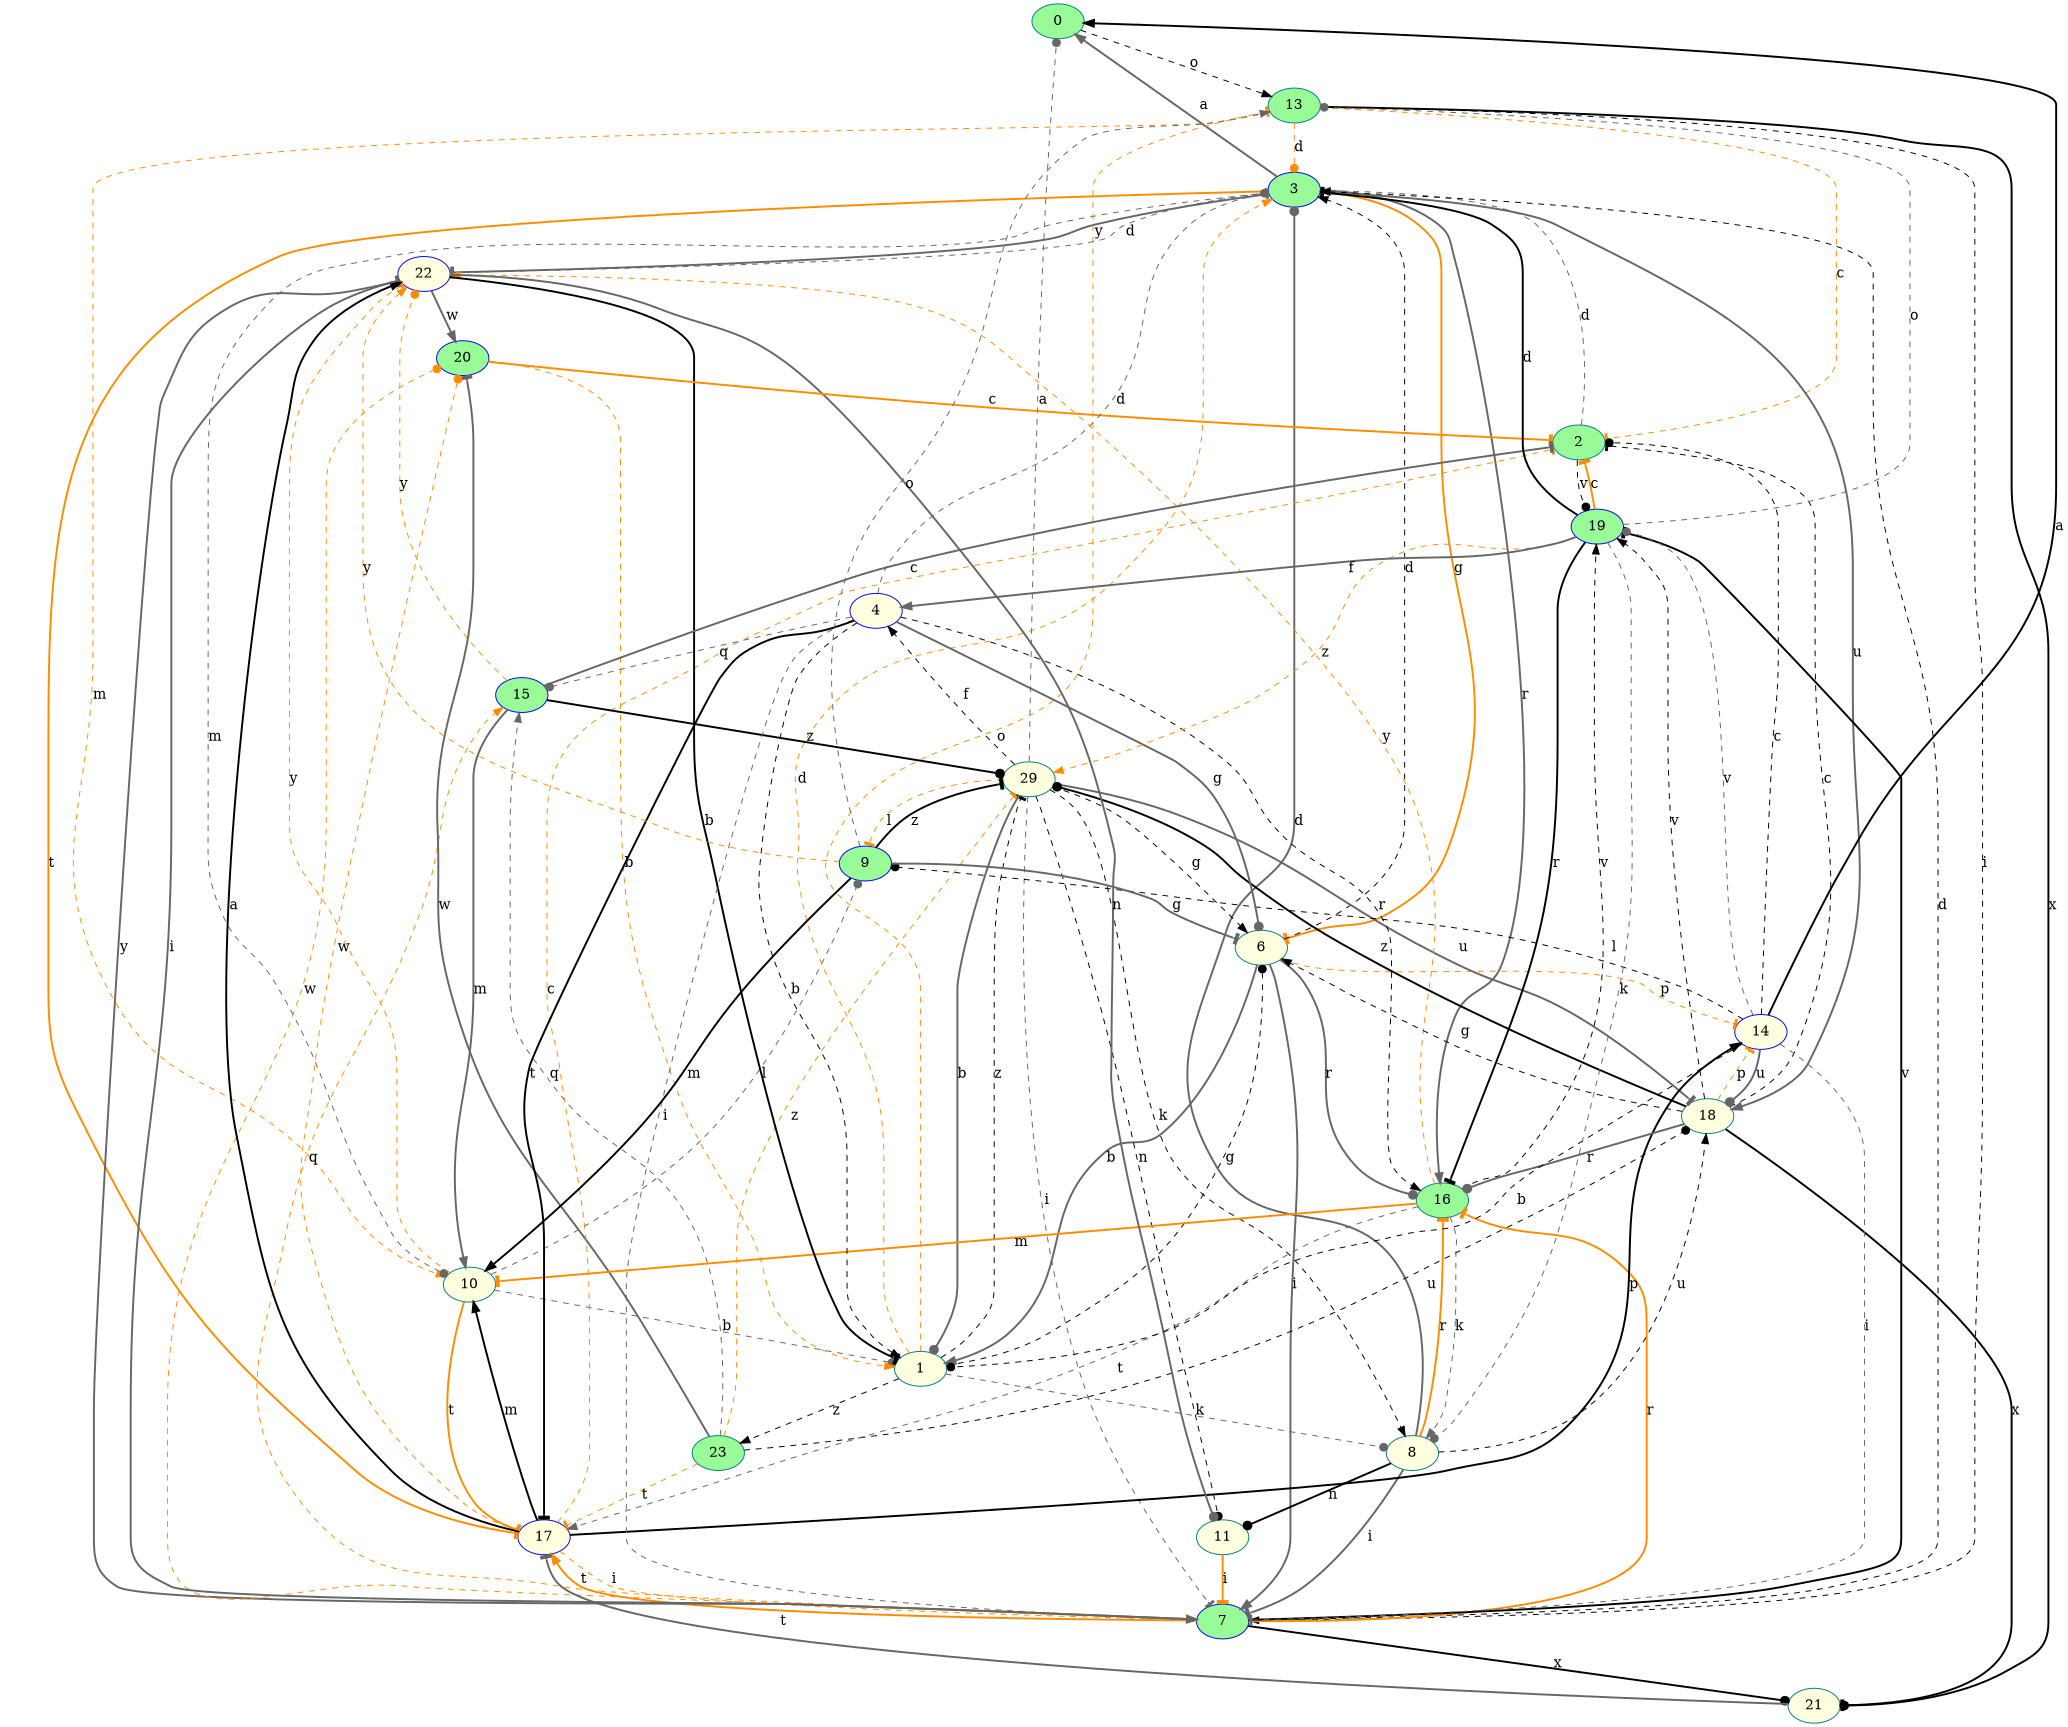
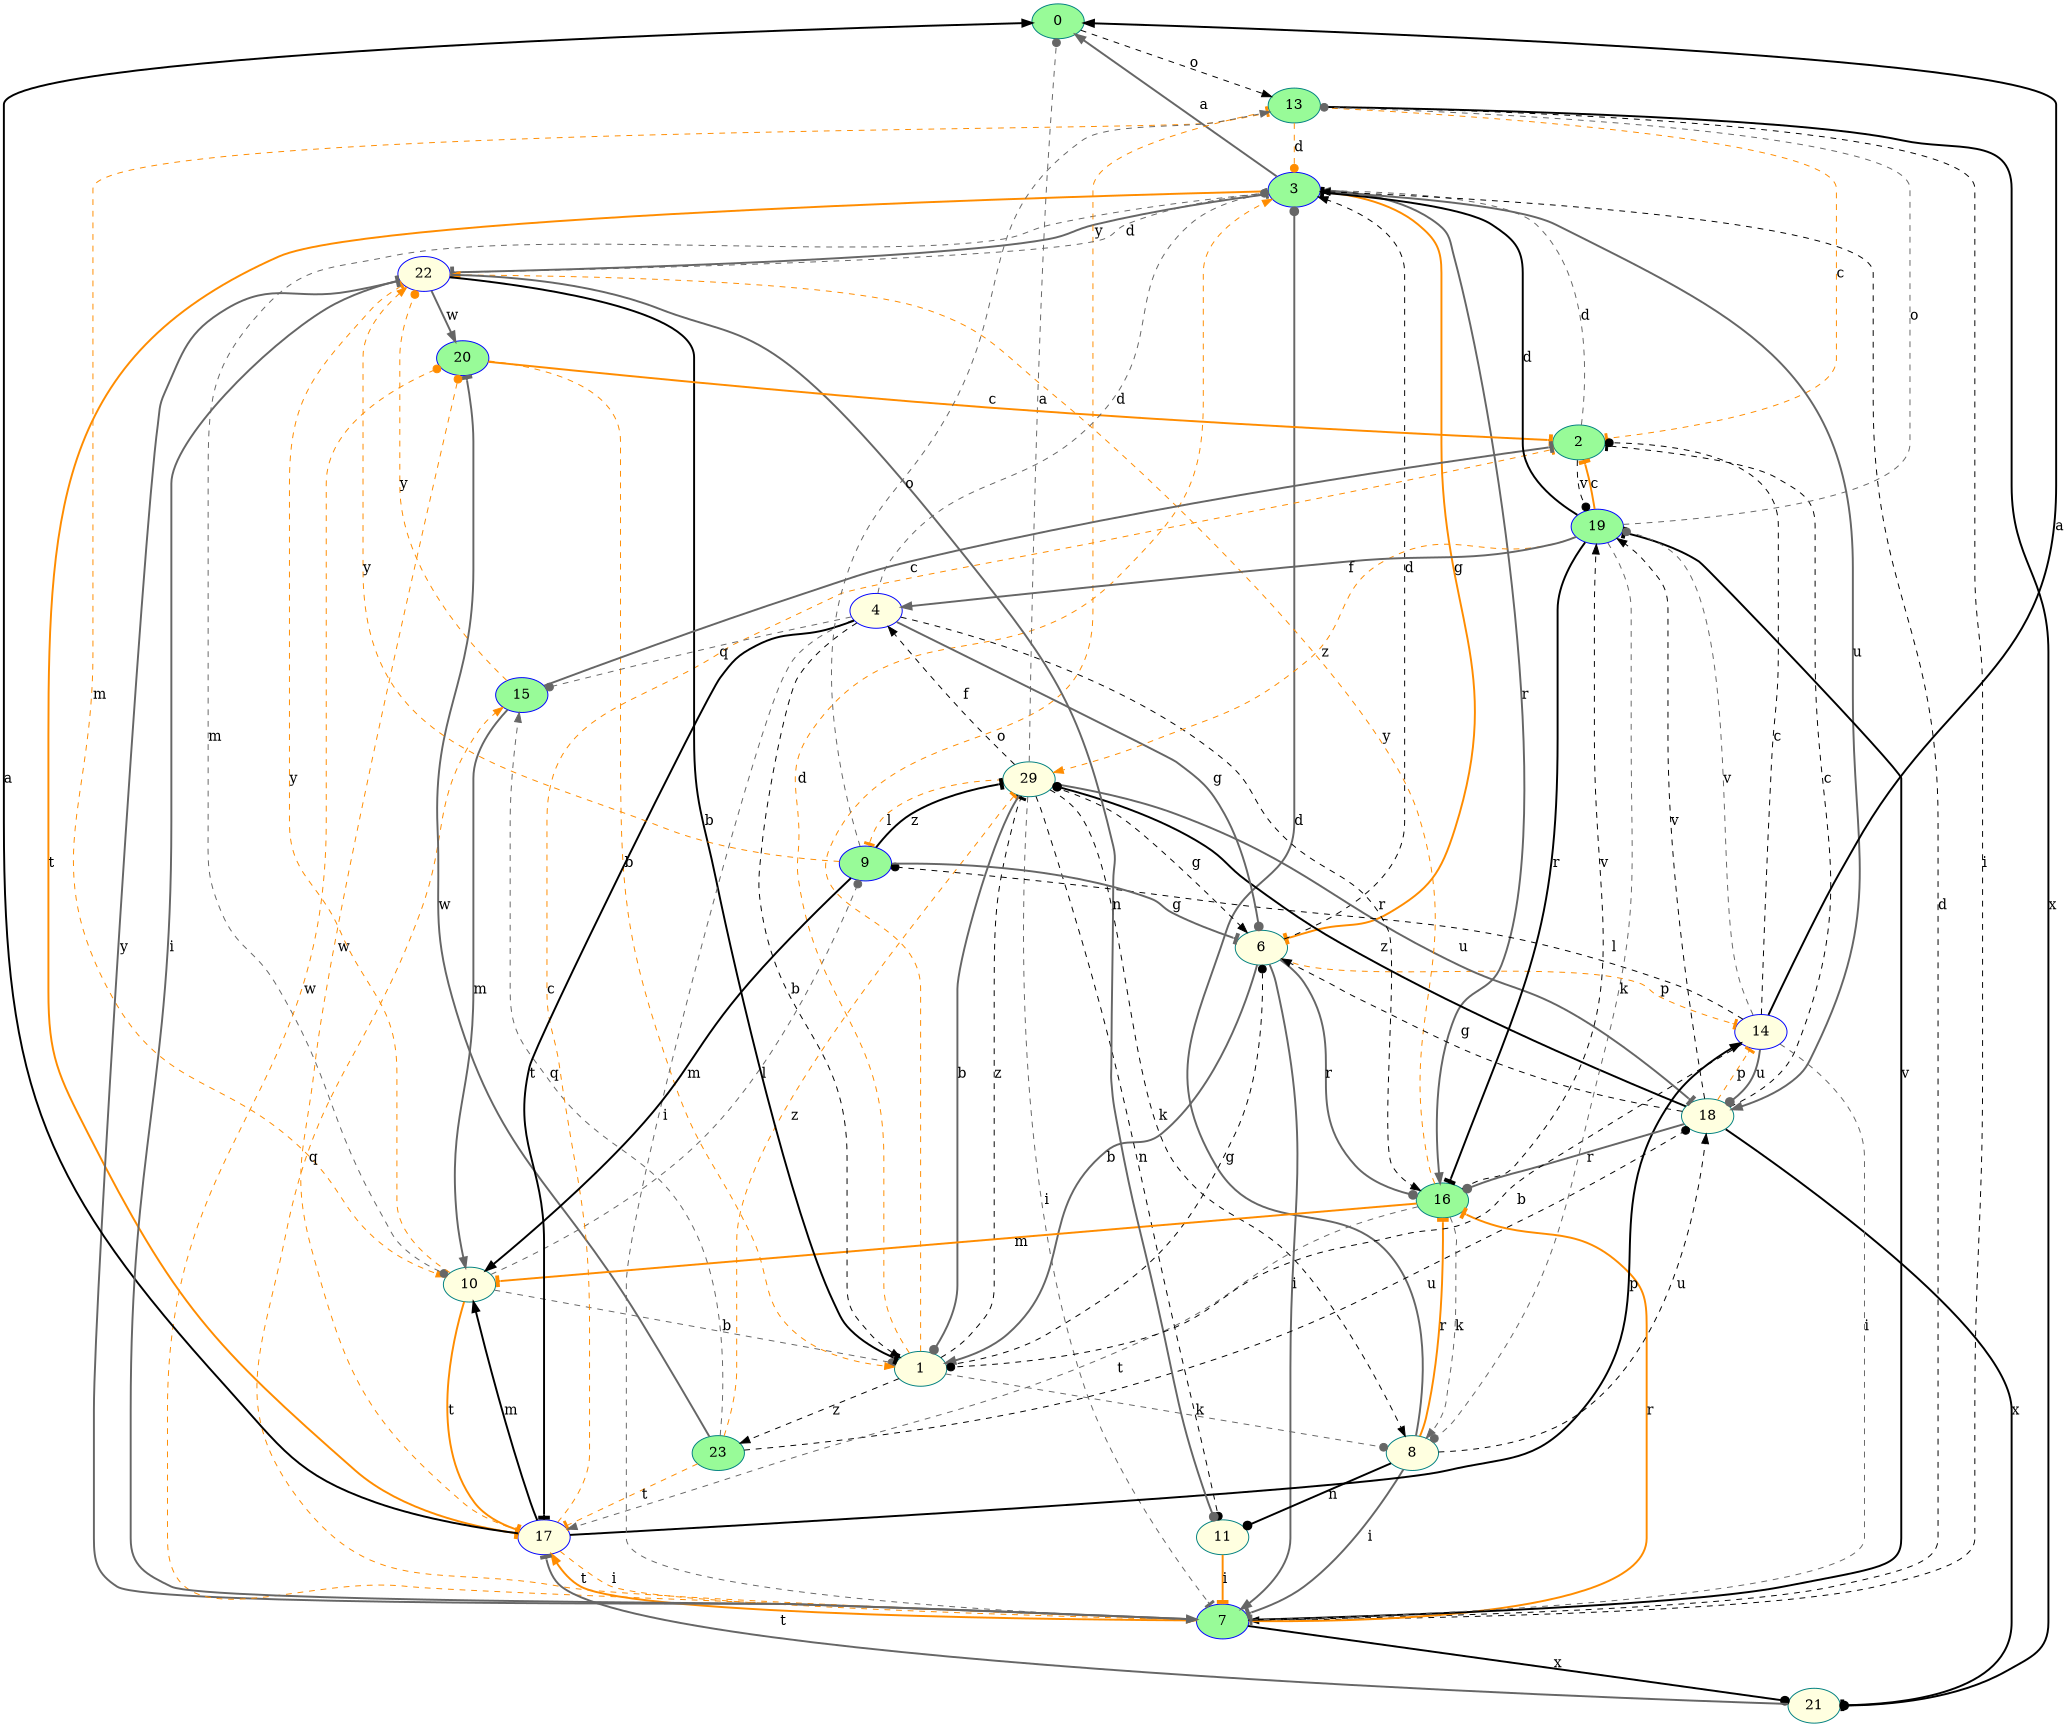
(771, 737) -> none
(227, 946) -> (4, 434)
